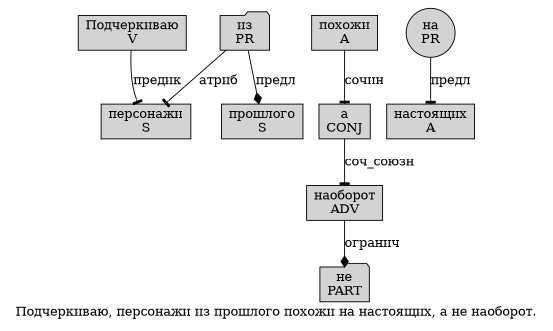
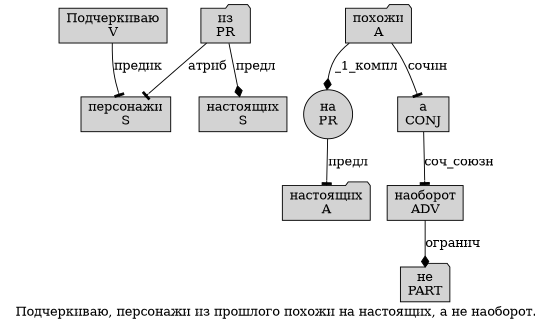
(345, 33) -> (378, 26)
none -> (335, 59)
(262, 121) -> (243, 114)
(431, 121) -> (326, 203)
